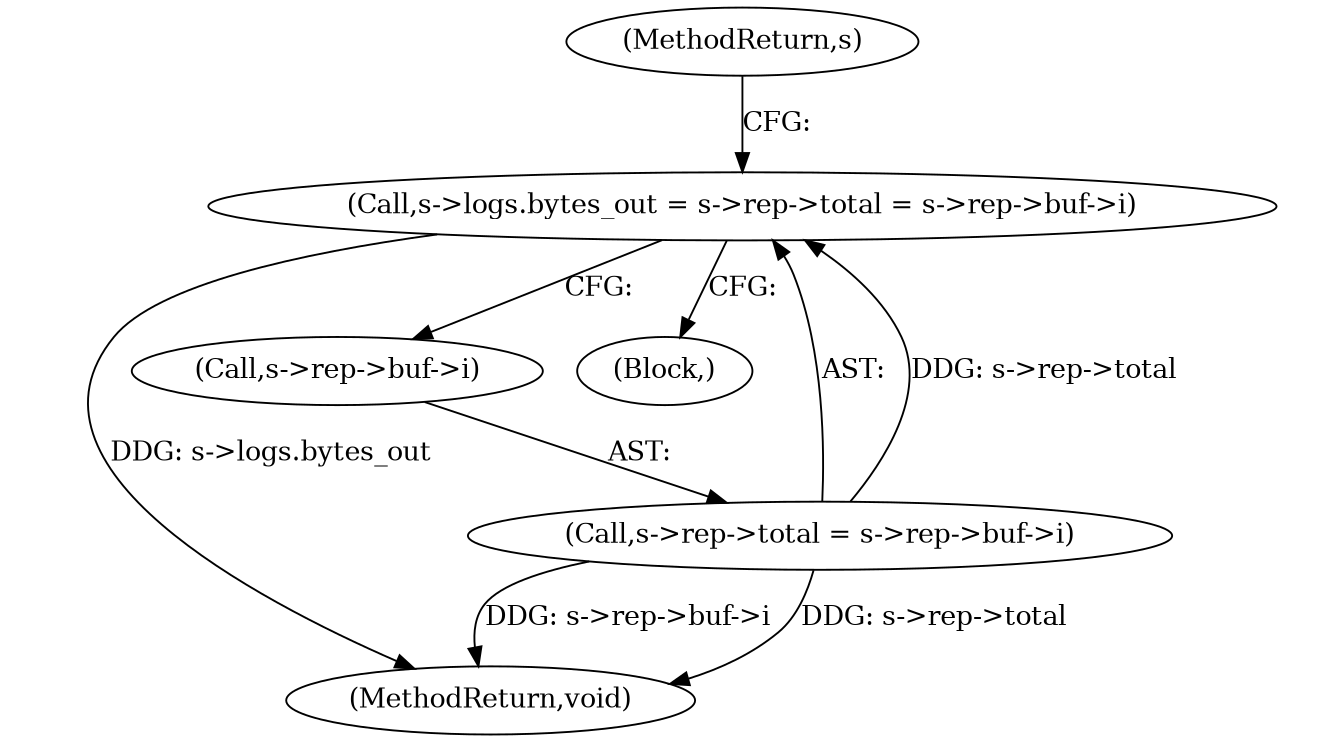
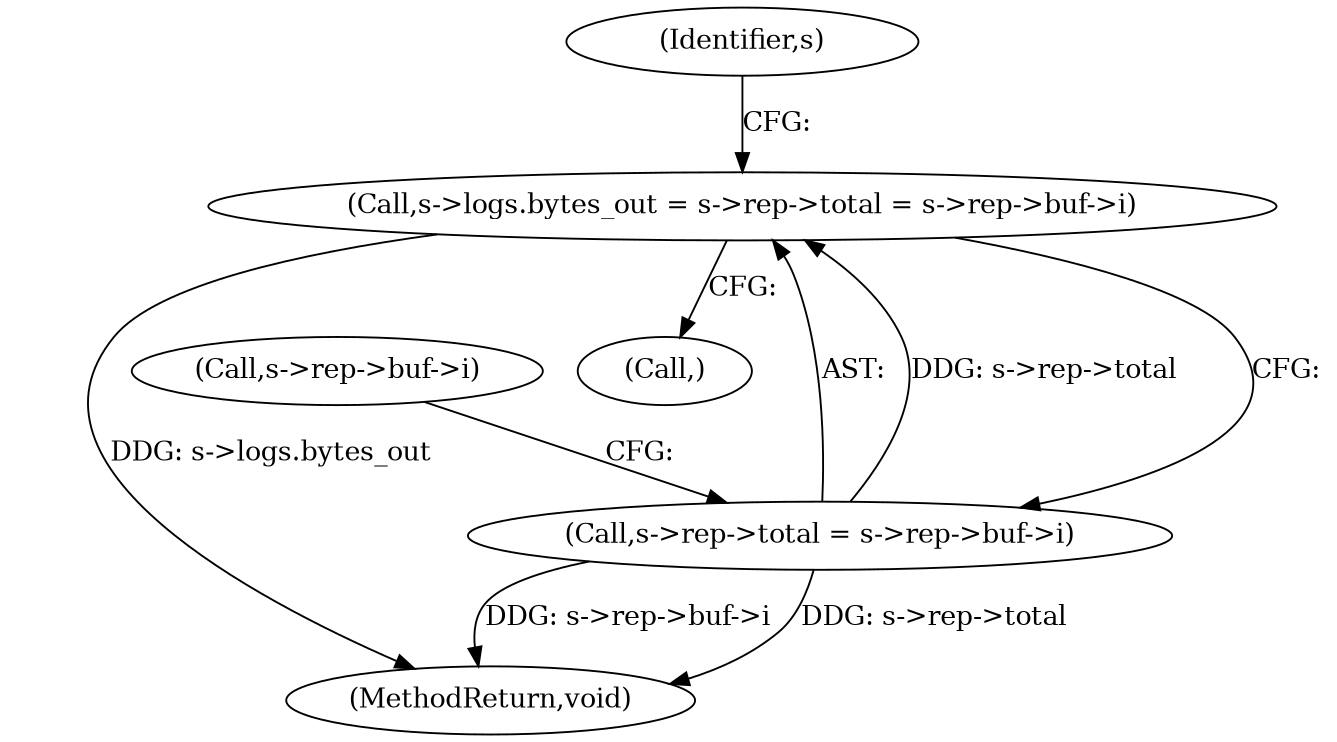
(742, 42) -> (742, 42)
(546, 286) -> (1237, 341)
(665, 371) -> (665, 371)
(644, 453) -> (644, 453)
